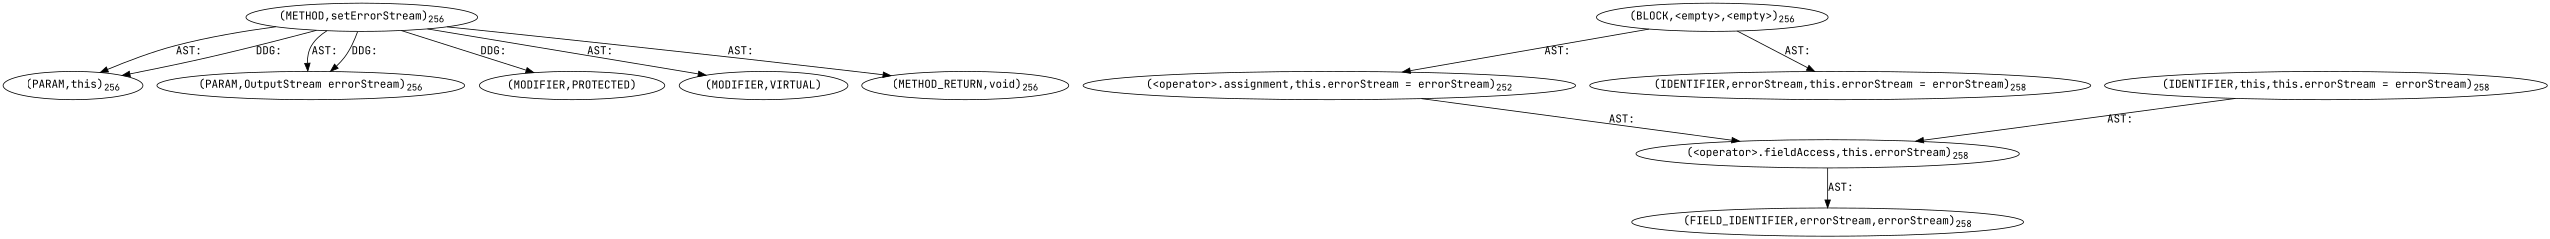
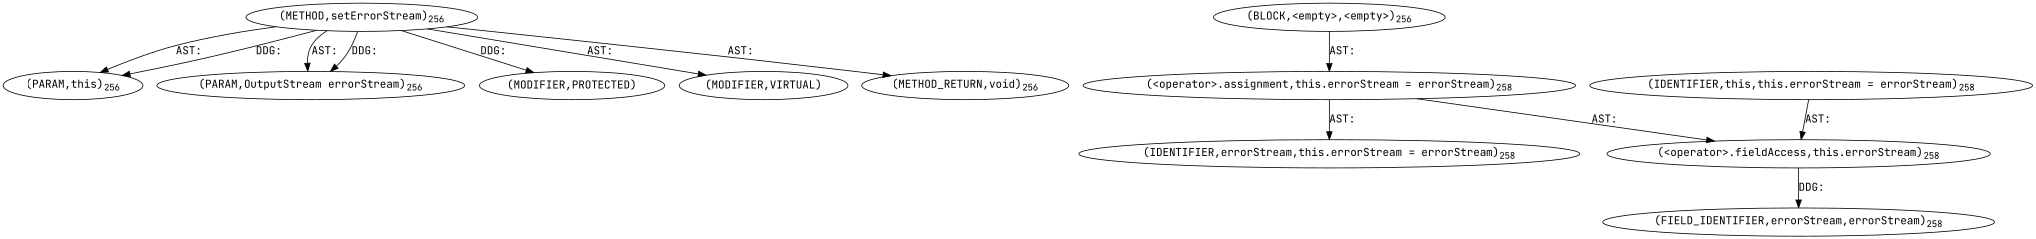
(1772, 49) -> (1329, 116)
(1504, 84) -> (1504, 84)
(1844, 188) -> (1815, 188)
